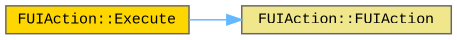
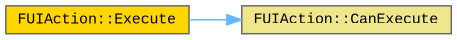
(347, 20) -> (347, 20)
